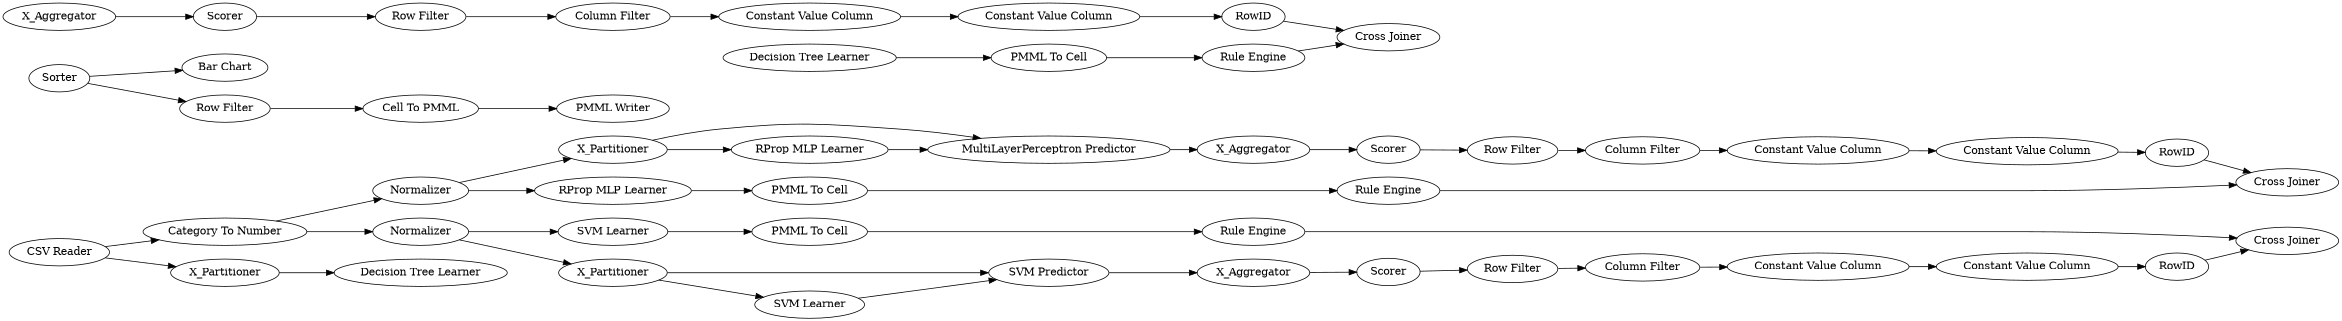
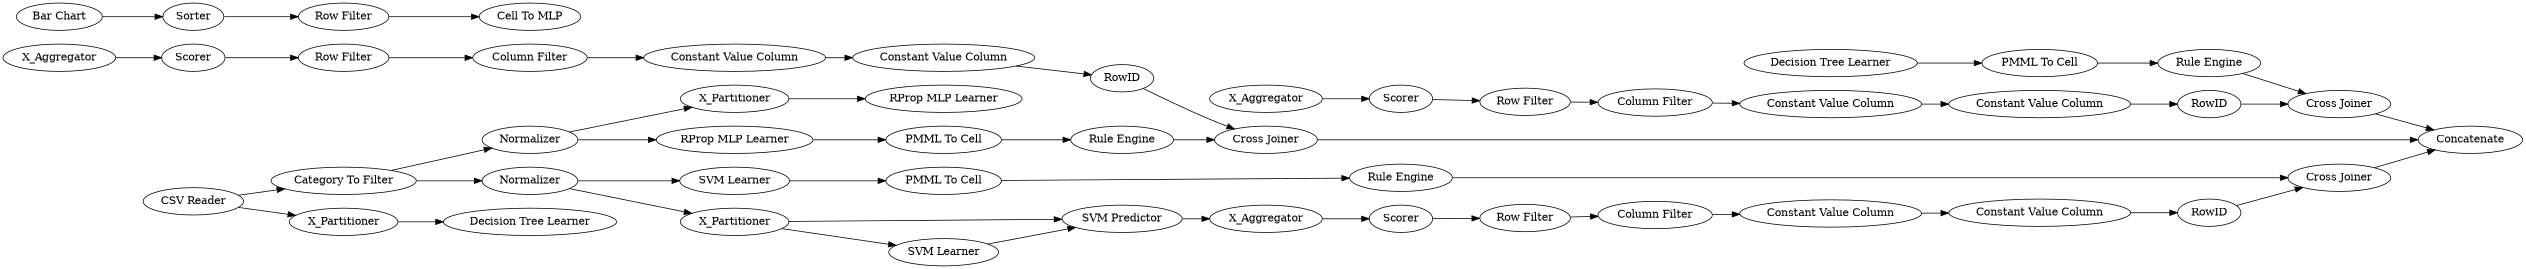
(132, 74) -> (129, 17)
(421, 109) -> (530, 17)
(613, 109) -> none
none -> (2470, 140)
(1049, 150) -> none
(225, 232) -> (344, 181)
